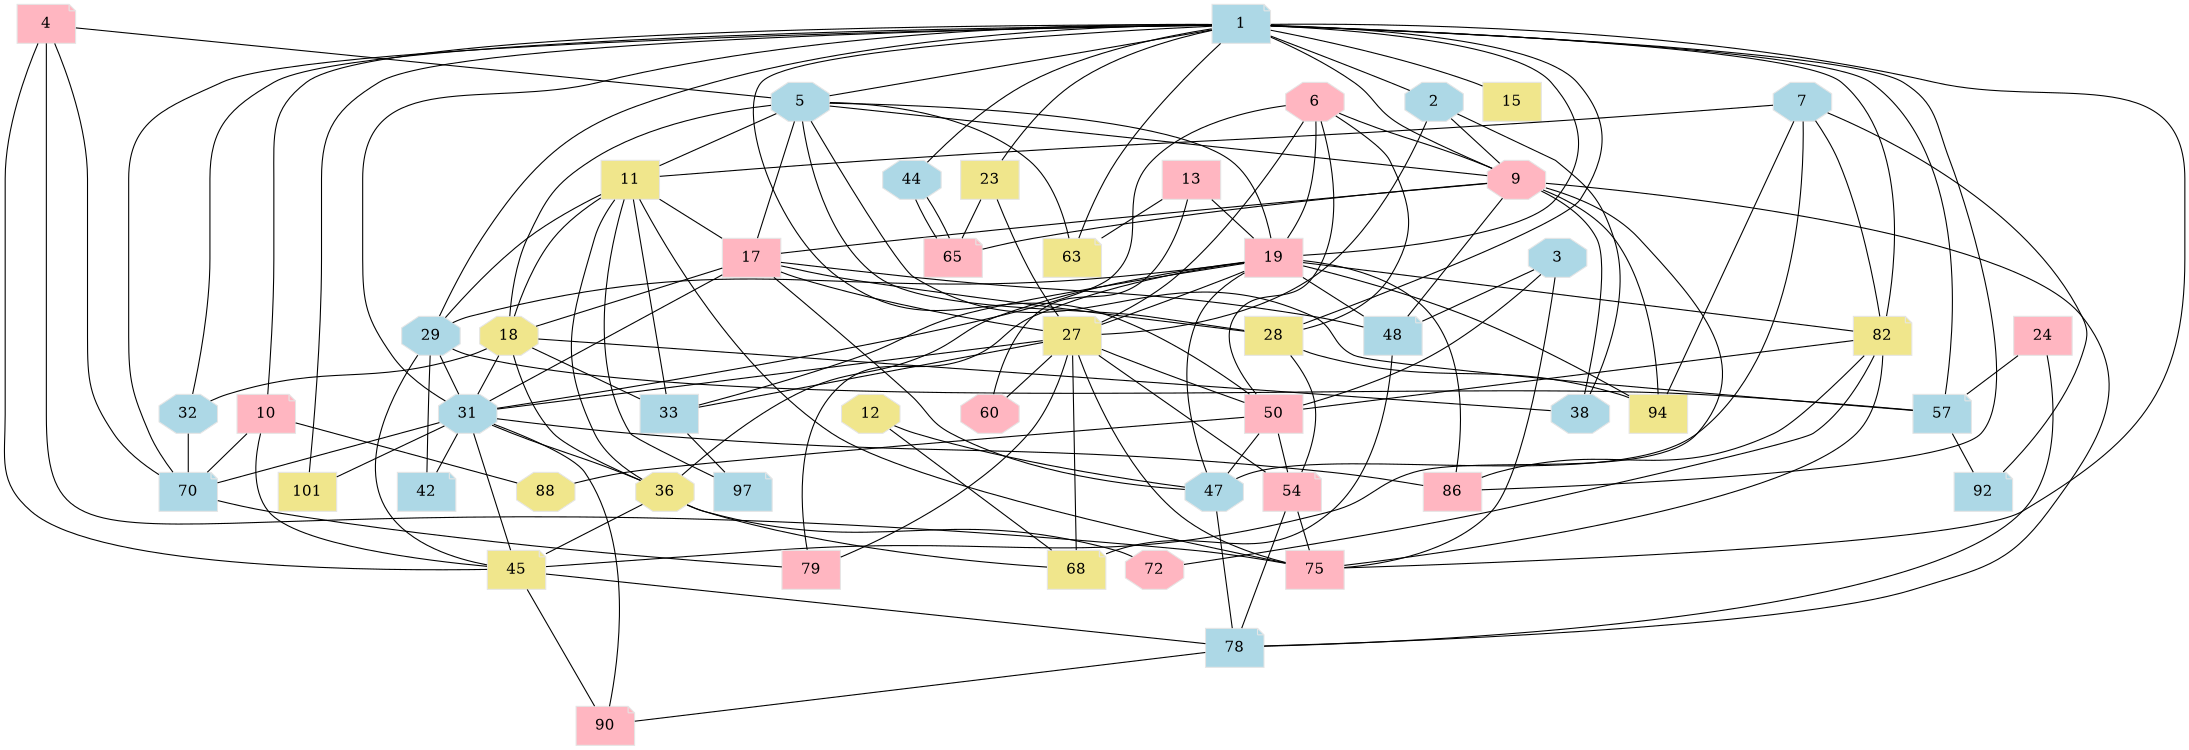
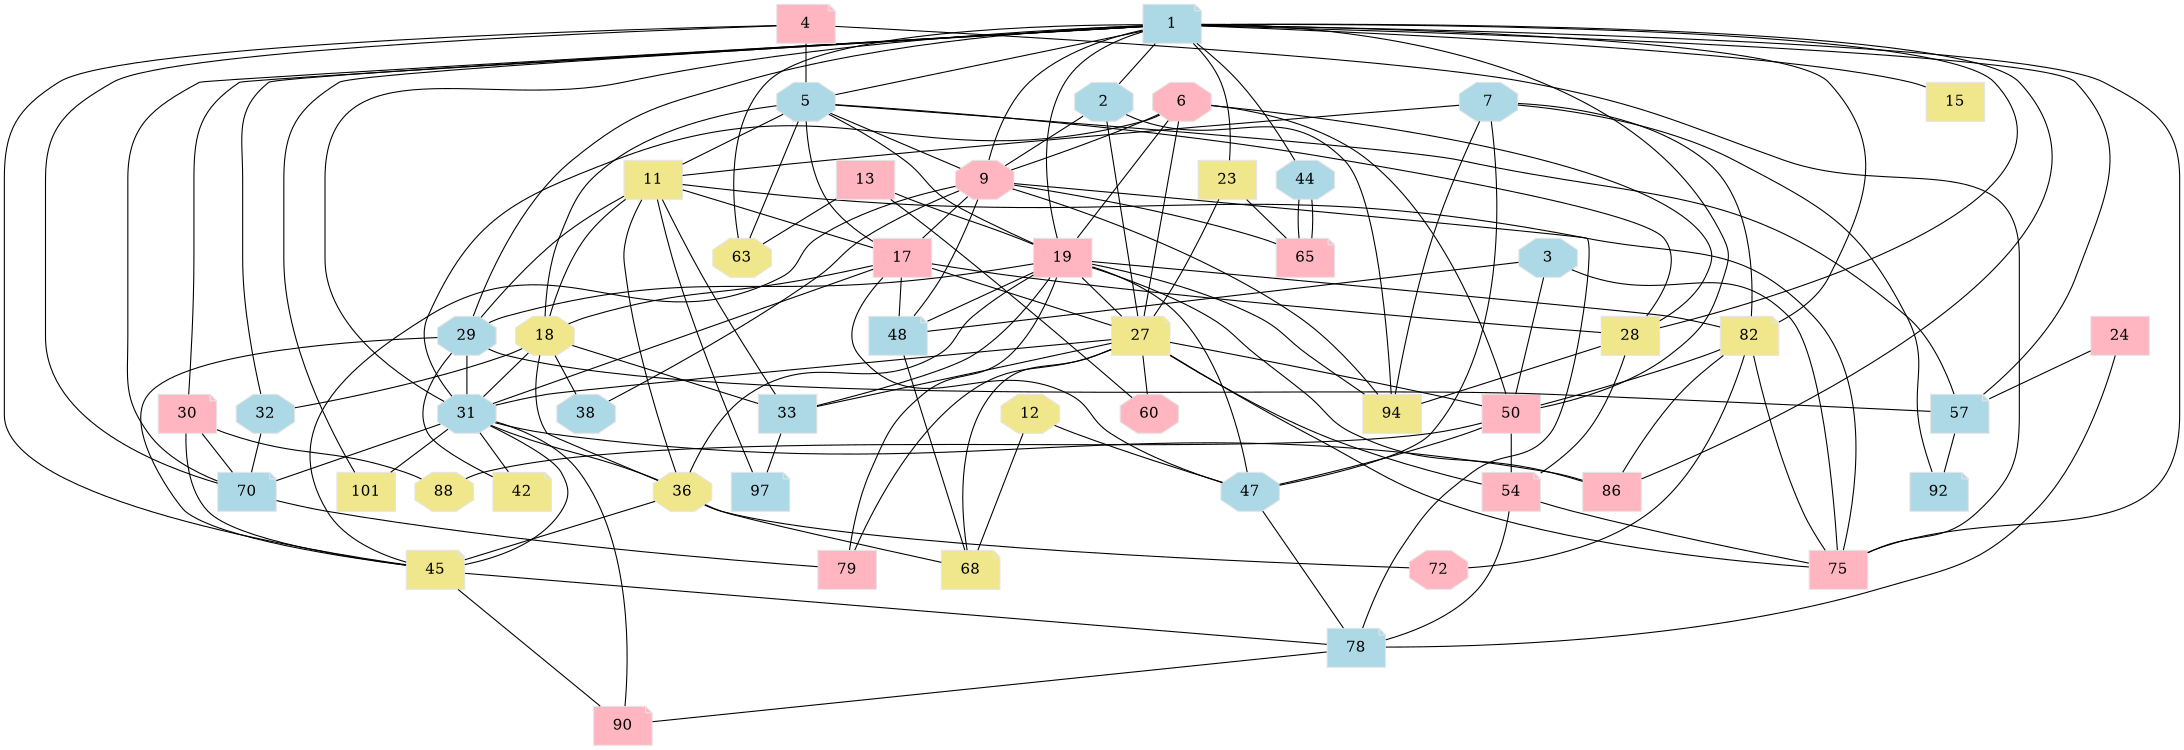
(1578, 180) -> (1354, 175)
(1072, 258) -> (742, 258)
(266, 414) -> (187, 414)
(427, 492) -> (522, 492)
